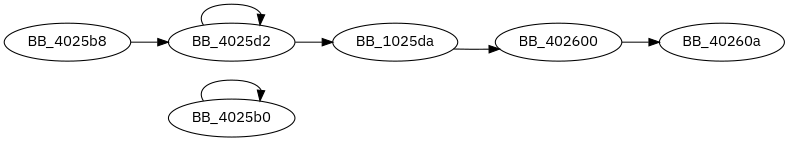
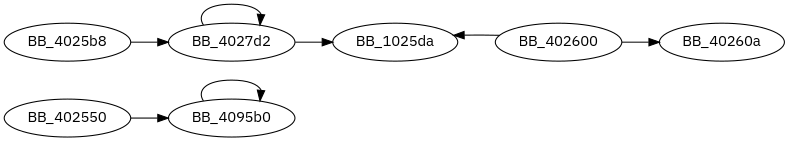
(232, 42) -> (232, 42)
(471, 49) -> (482, 35)
none -> (67, 118)
(232, 118) -> (232, 118)
